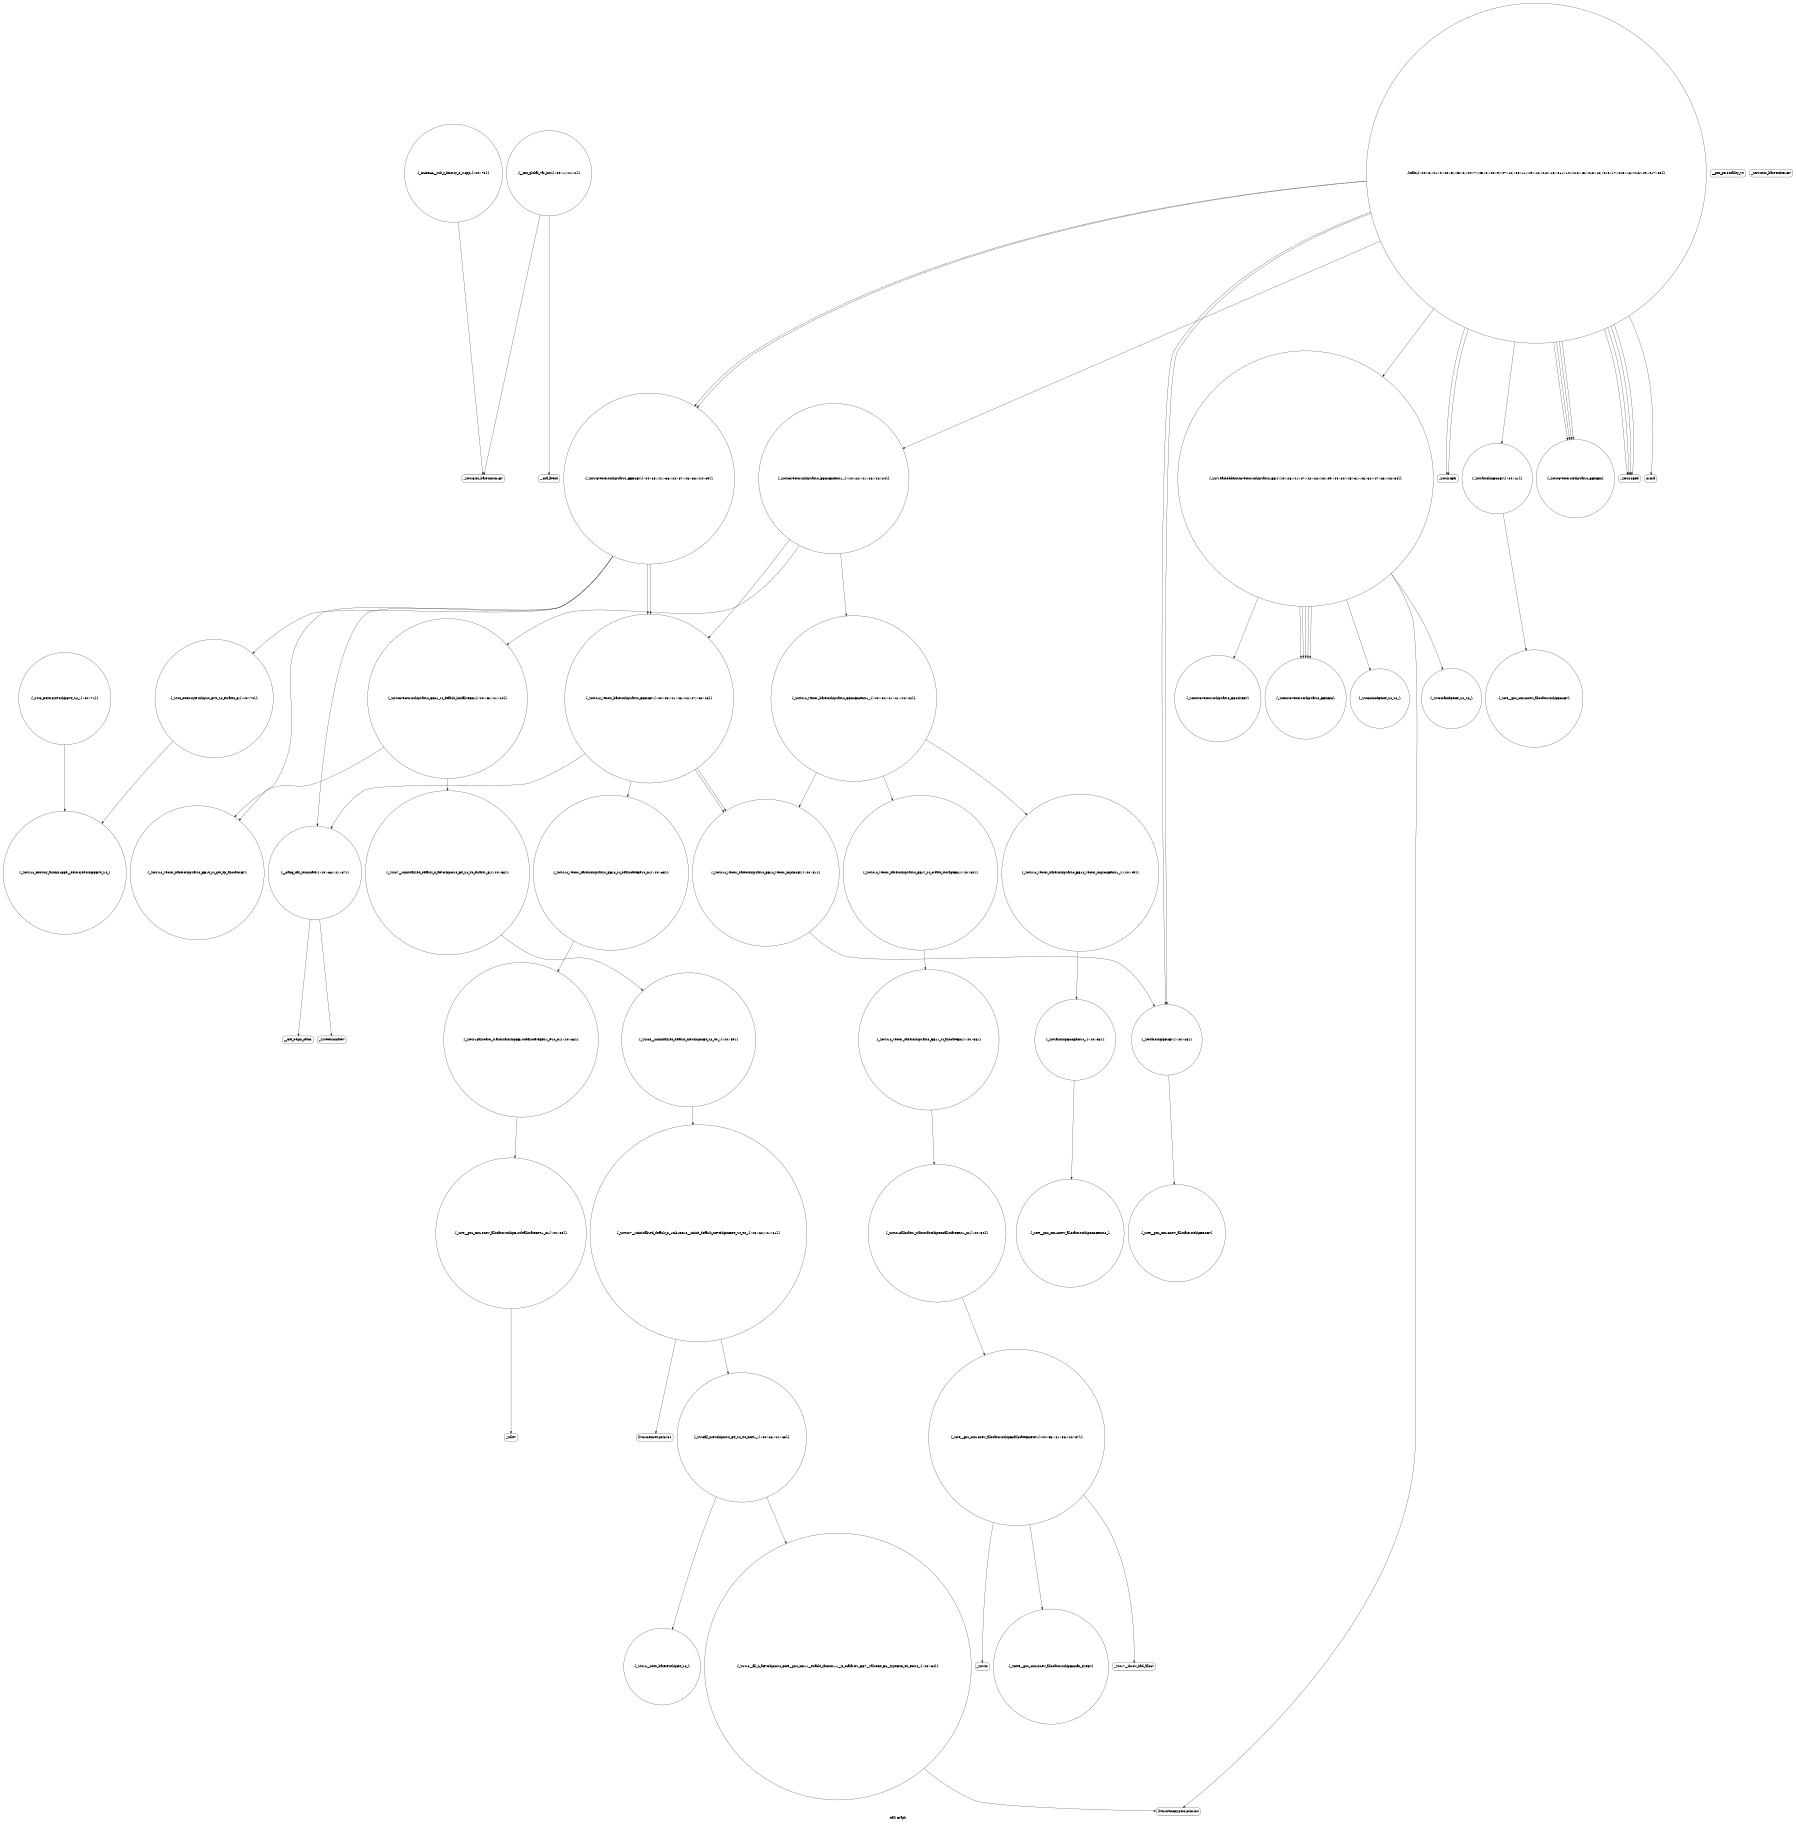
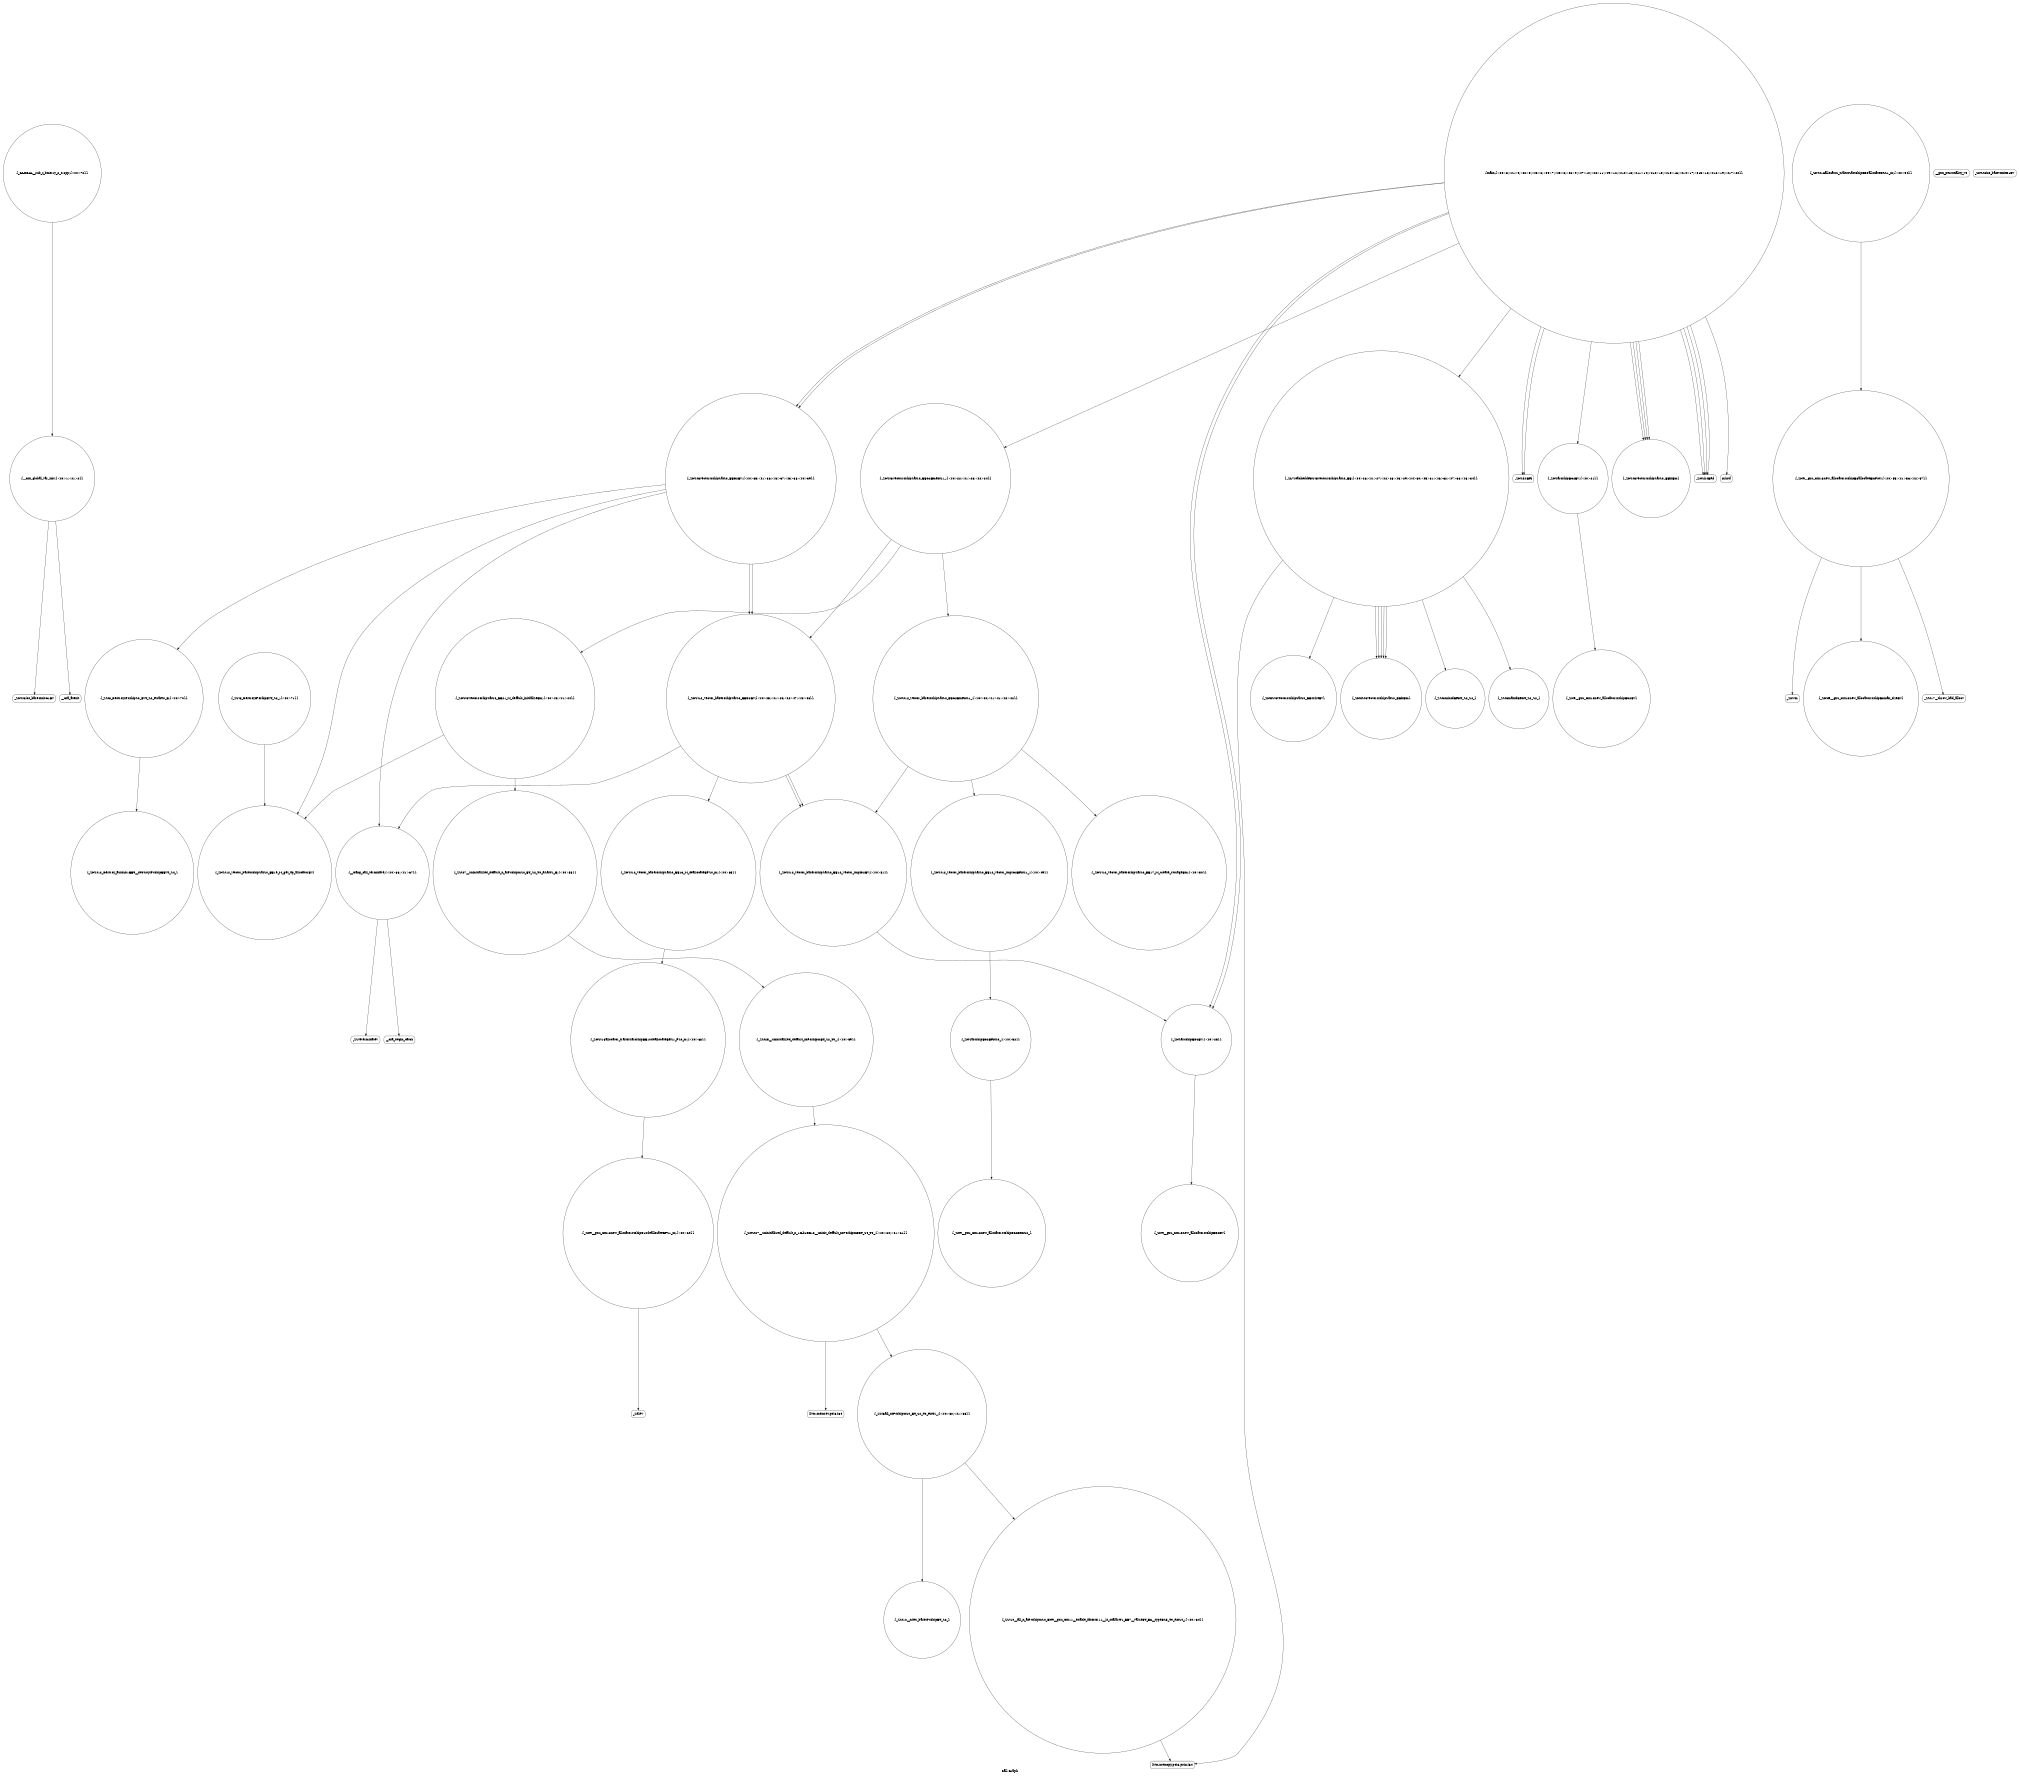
(470, 347) -> (52, 328)
(65, 777) -> (265, 774)
(929, 1040) -> none
